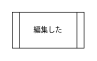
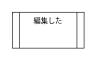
(48, 30) -> (48, 21)
